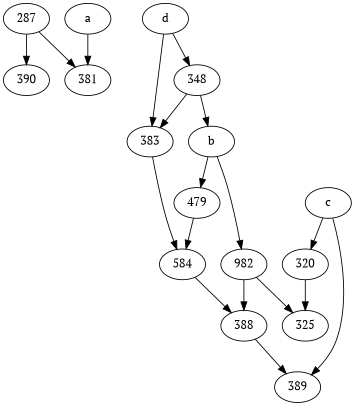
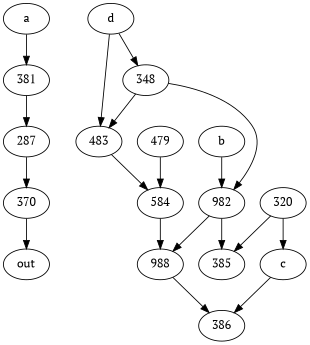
(54, 46) -> (26, 107)
(26, 80) -> (26, 203)
(203, 107) -> (241, 113)
(150, 142) -> (99, 142)
(205, 168) -> none
(318, 229) -> (283, 229)
none -> (26, 264)
(244, 326) -> (160, 264)
(305, 326) -> (222, 264)
(298, 387) -> (222, 326)
